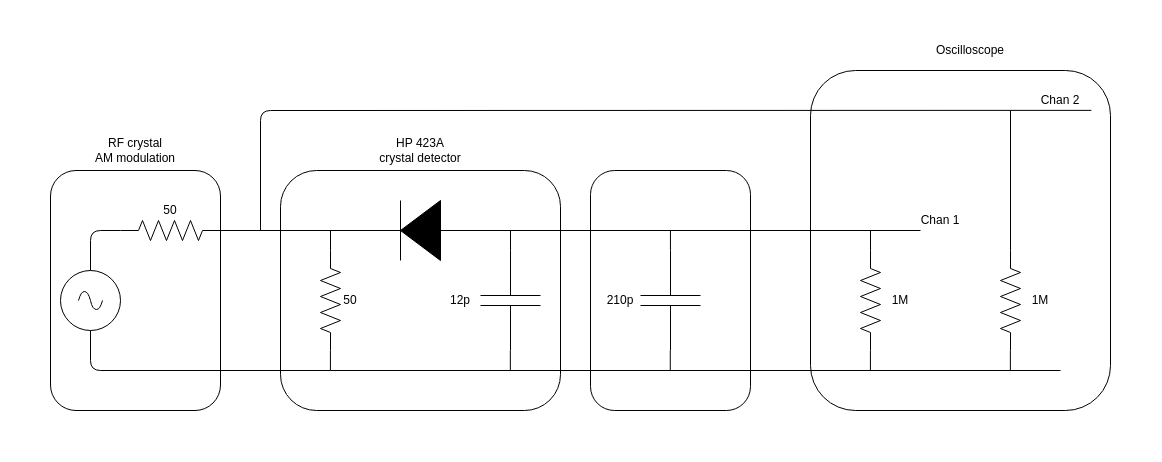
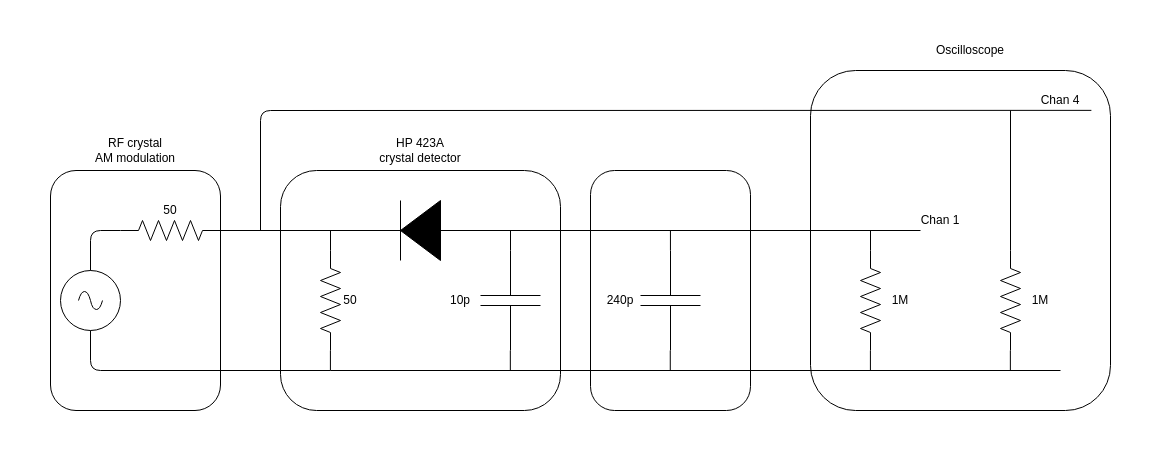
(1061, 101) -> (1061, 101)
(461, 301) -> (461, 301)
(621, 301) -> (621, 301)
